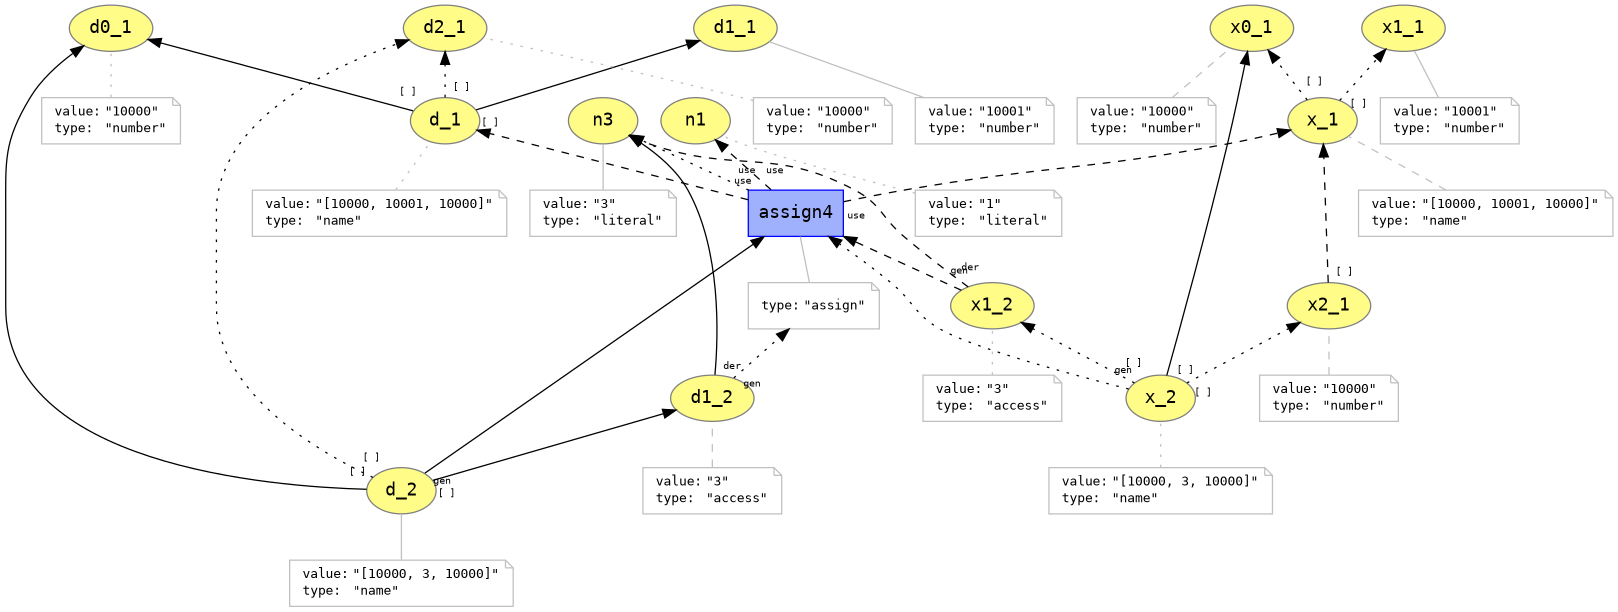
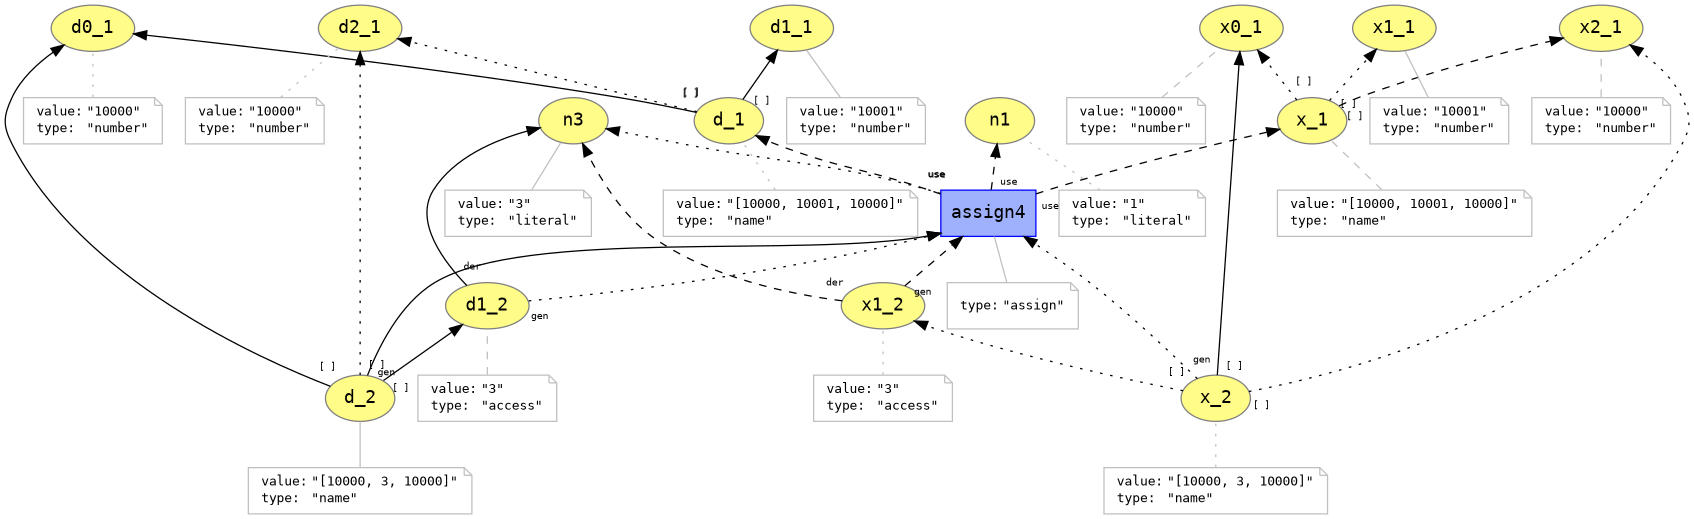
(1326, 220) -> (1444, 70)
(756, 358) -> (709, 279)
